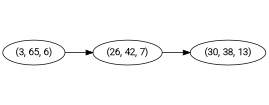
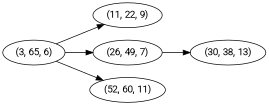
none -> (128, 15)
(128, 53) -> (128, 53)
none -> (128, 90)
